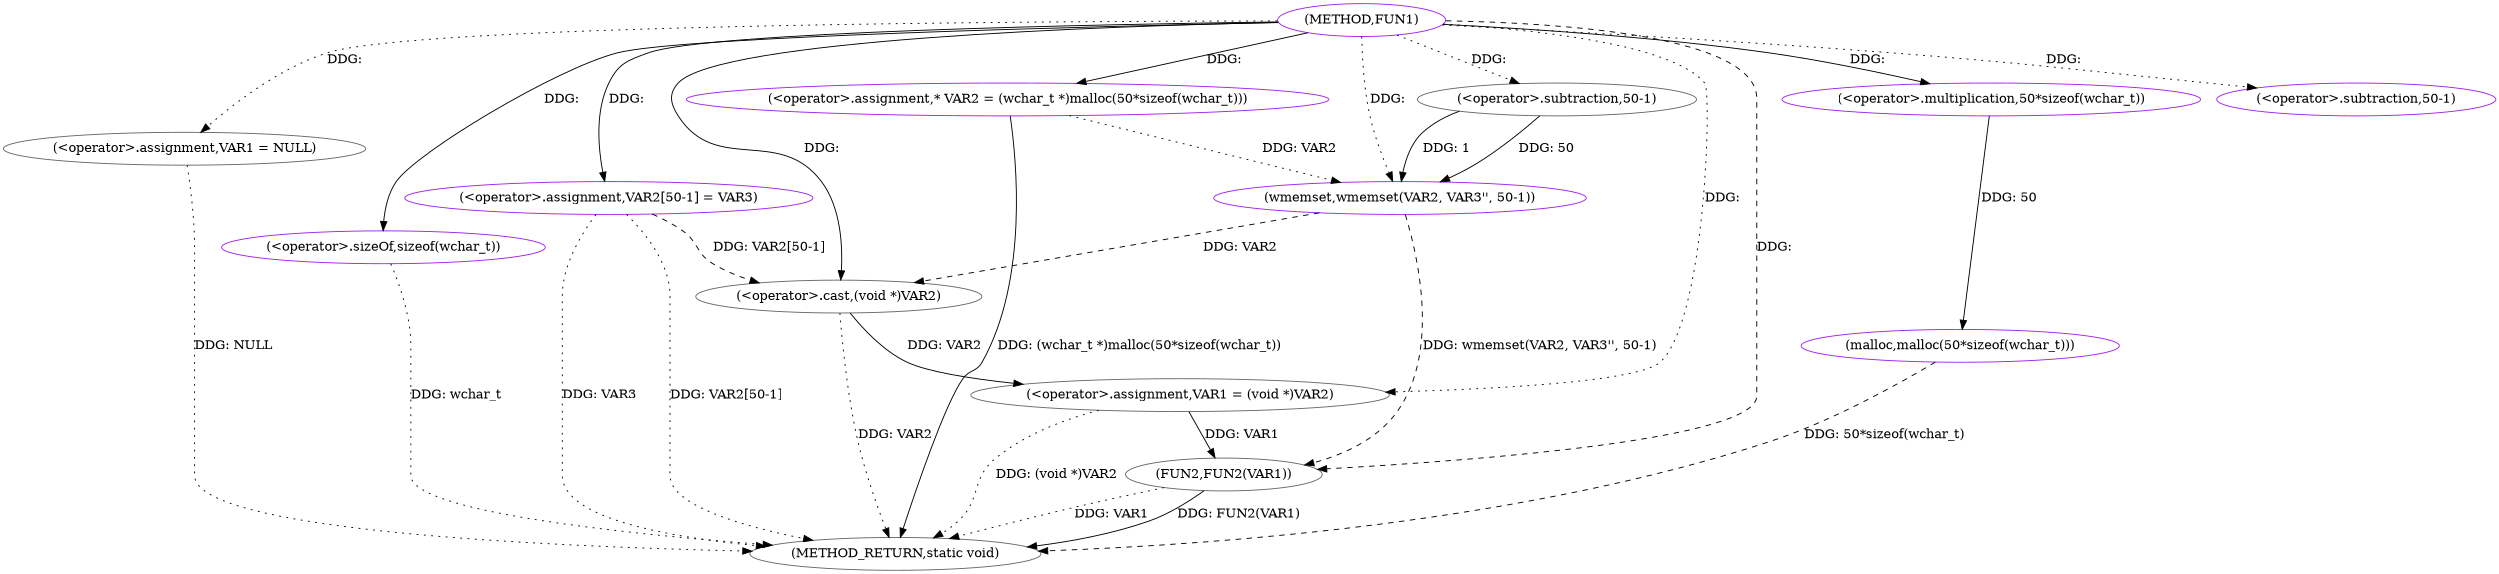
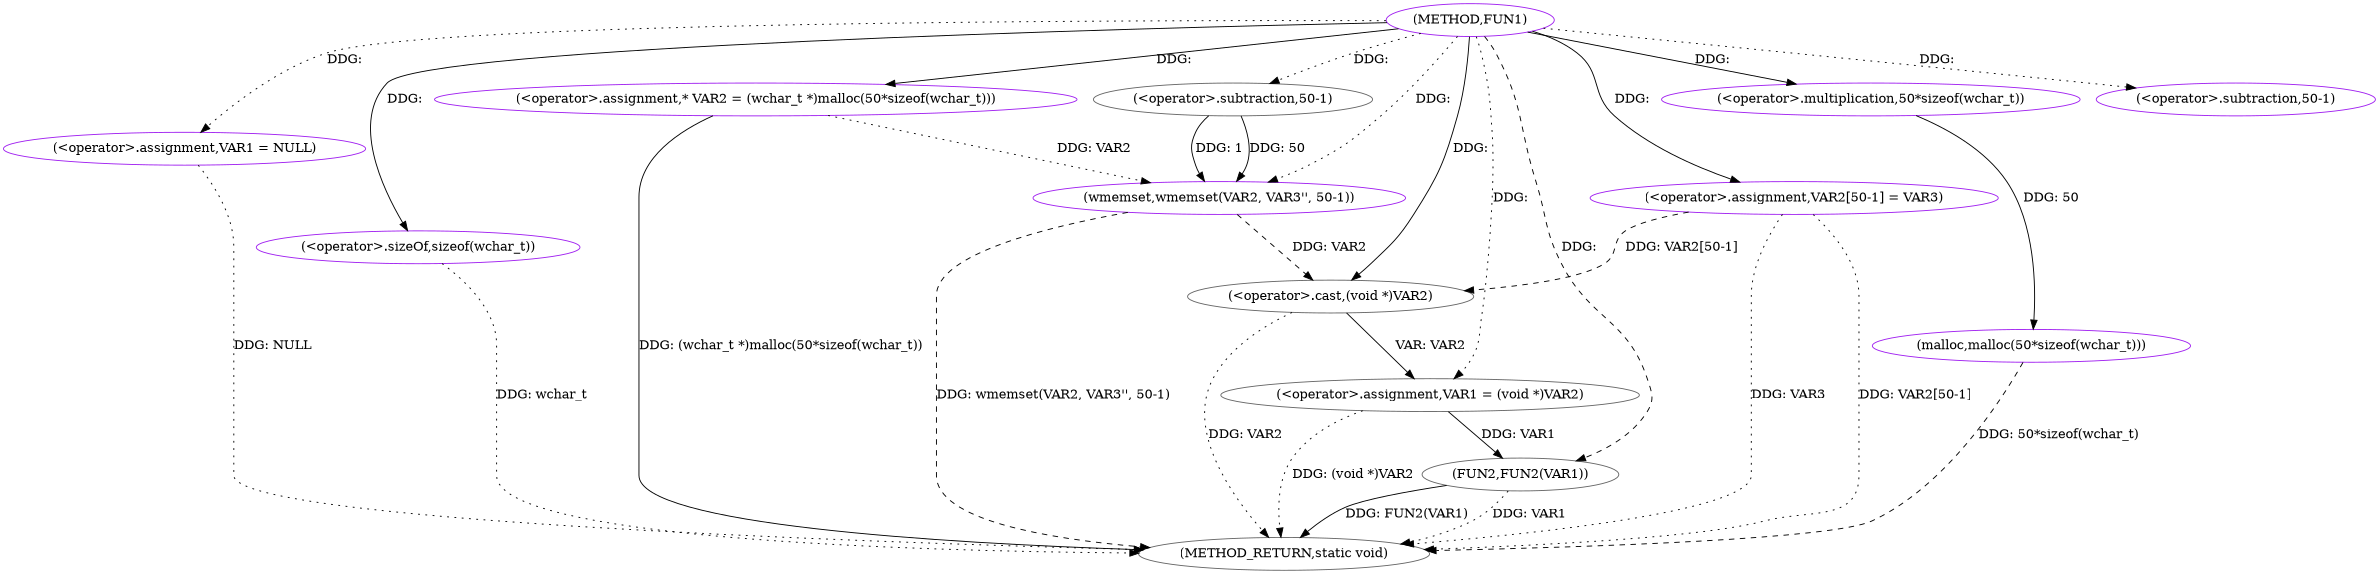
(185, 149) -> (185, 149)
(945, 346) -> (1431, 346)
(1417, 364) -> (936, 390)
